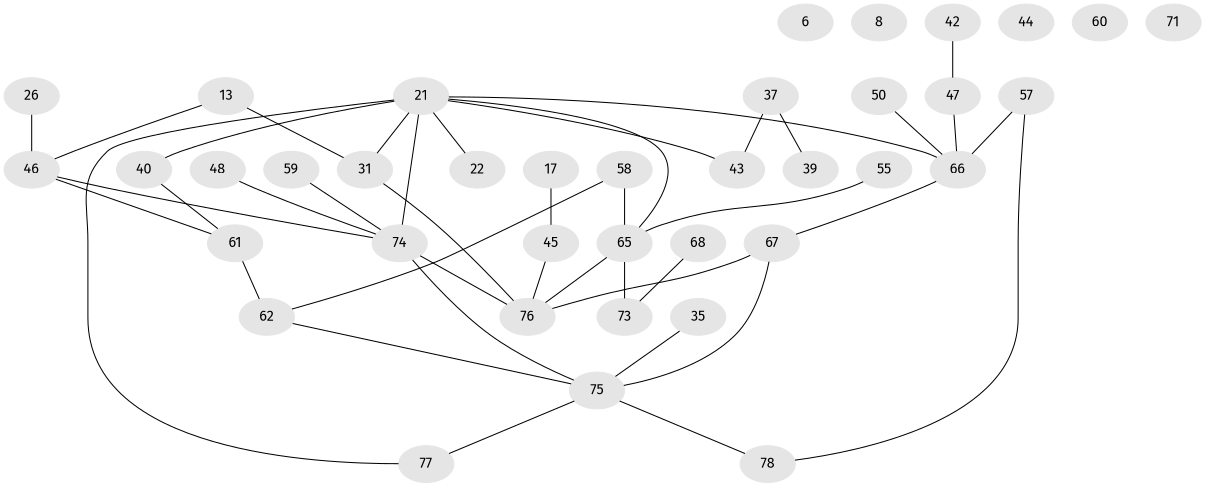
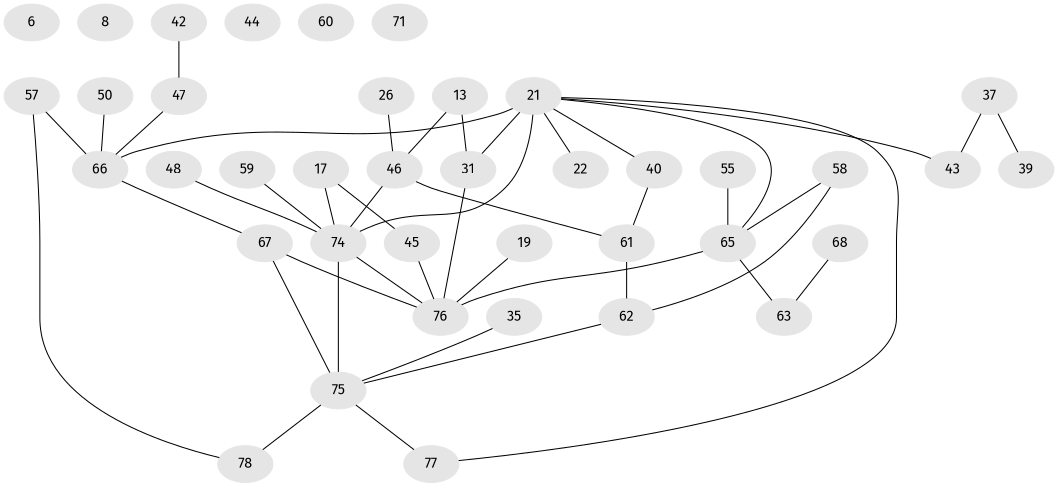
none -> (330, 206)
none -> (524, 243)
(625, 317) -> (784, 317)
